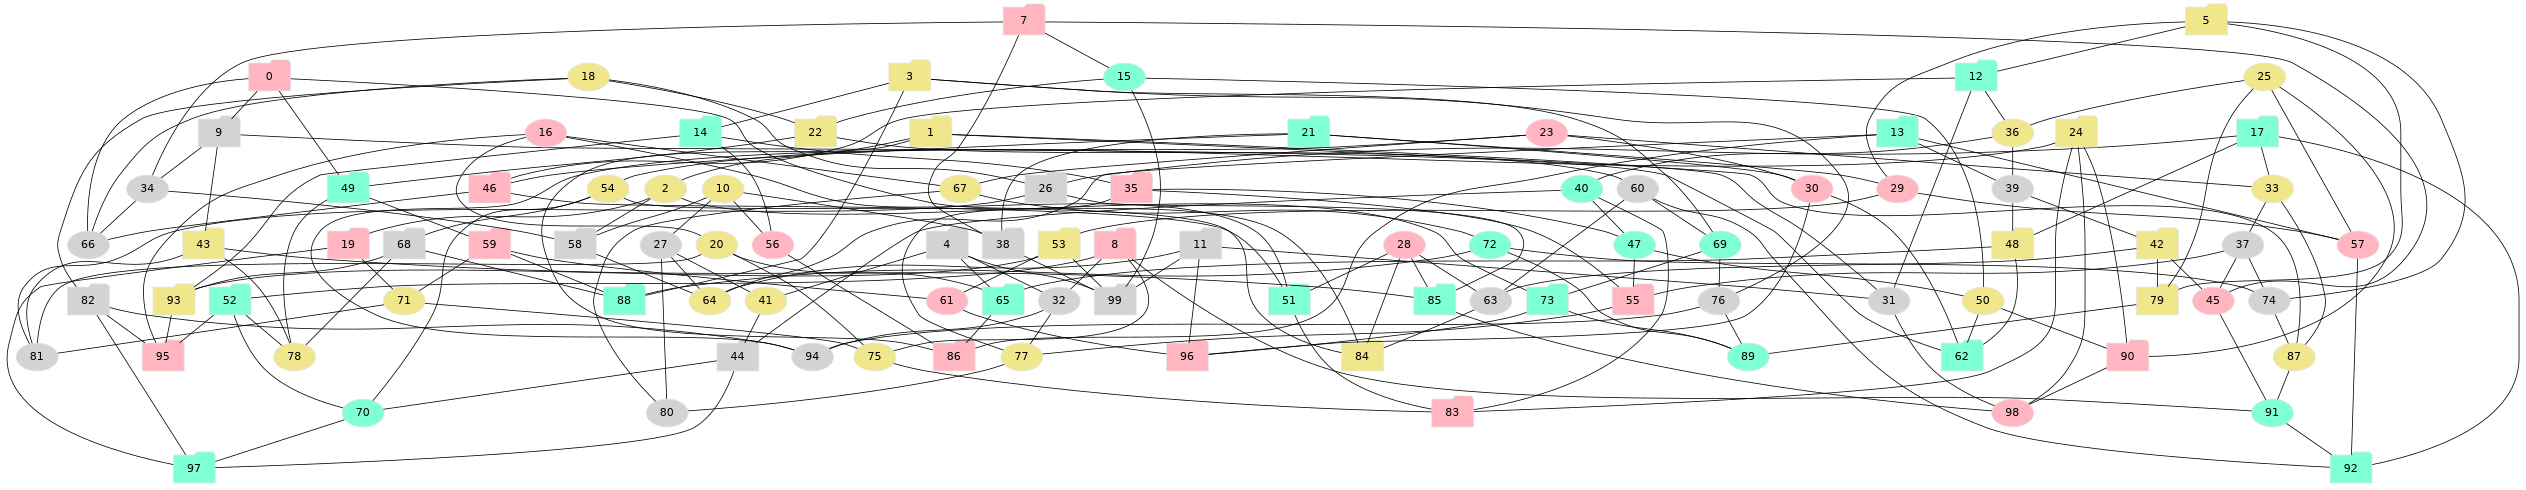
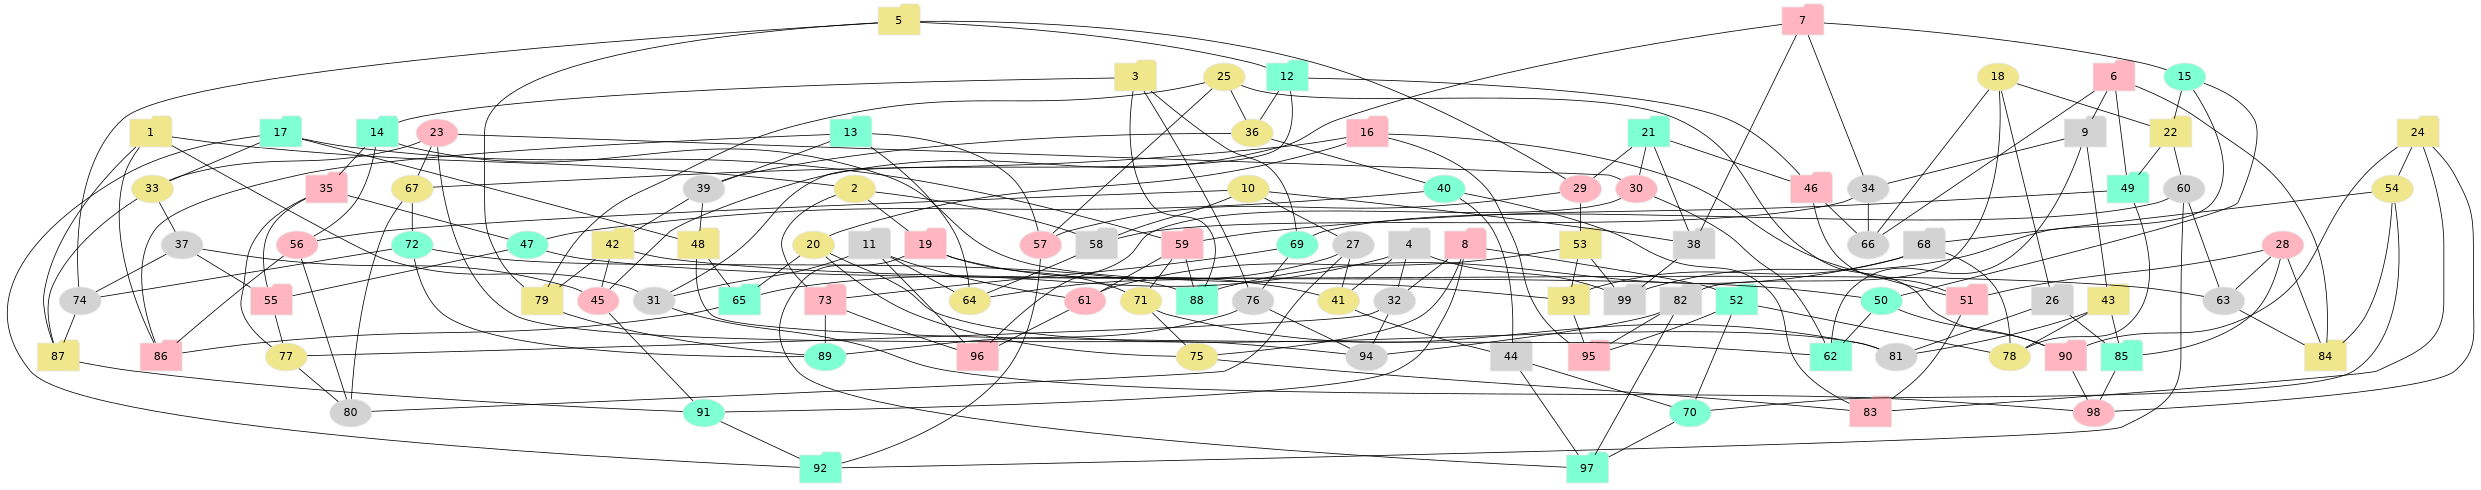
(270, 77) -> (2114, 77)
(546, 133) -> (1367, 133)
(1446, 149) -> (735, 161)
(1158, 273) -> (1012, 288)
none -> (1133, 277)
(1289, 301) -> (1967, 301)
(1548, 301) -> (825, 301)
(1983, 301) -> (1882, 301)
none -> (324, 329)
(2294, 357) -> (58, 357)
